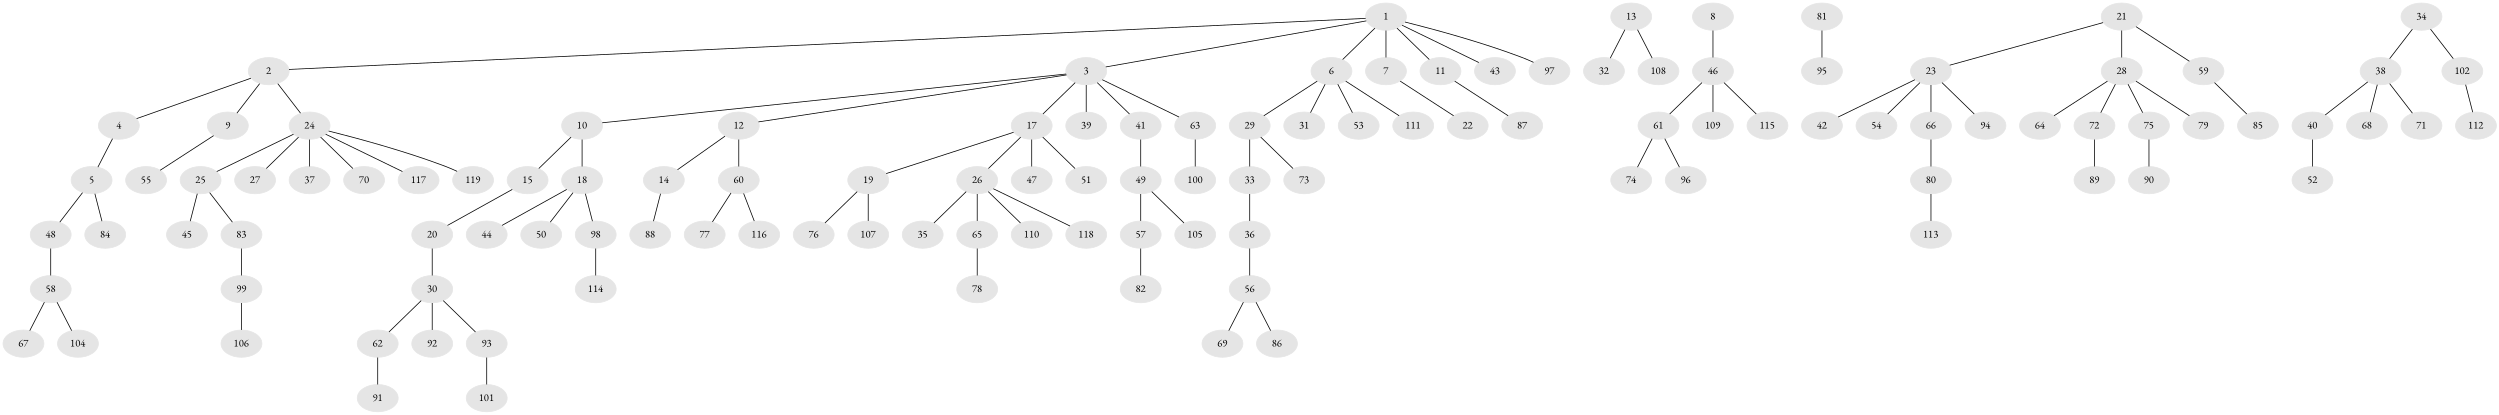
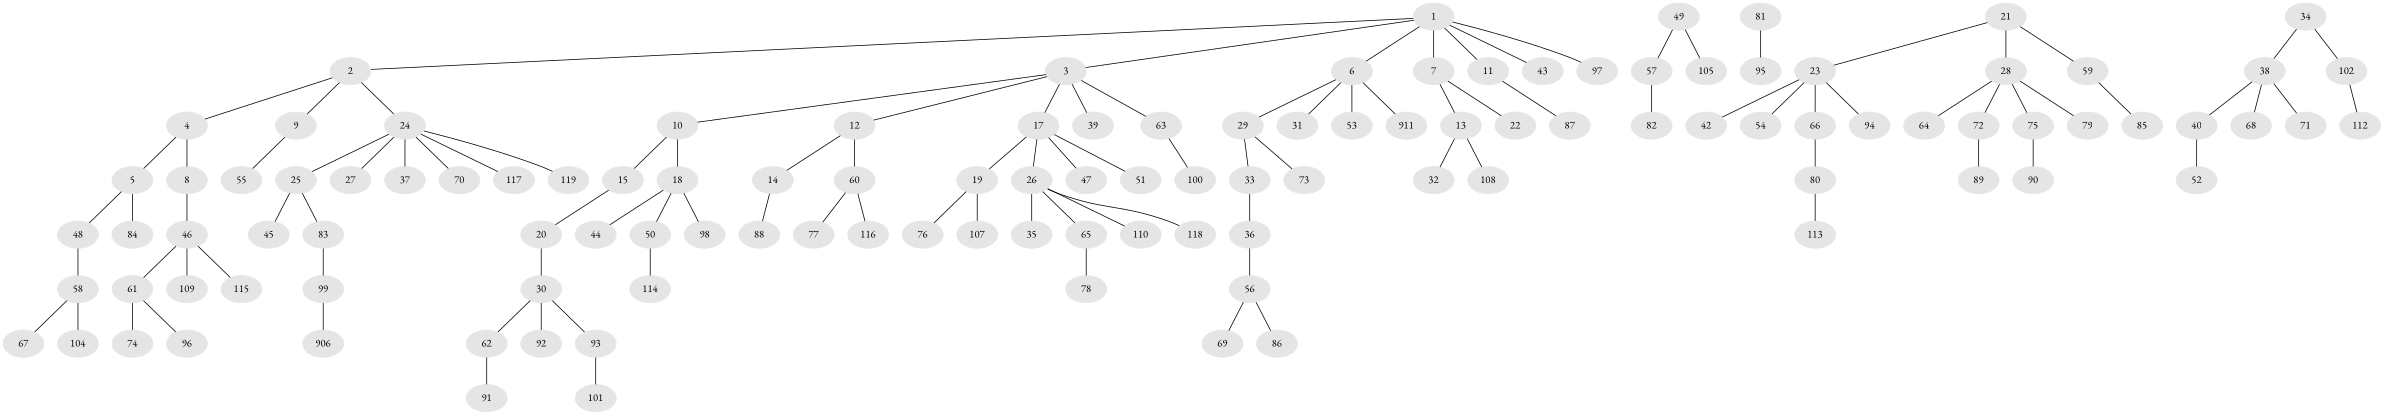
none -> (1447, 98)
(1141, 126) -> none
(1413, 126) -> (1406, 126)
none -> (187, 153)
(596, 262) -> (650, 262)
(241, 344) -> (323, 344)
